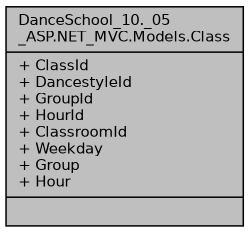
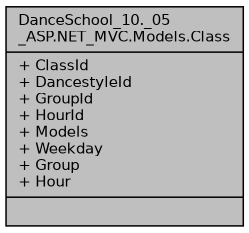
(73, 132) -> (54, 132)
